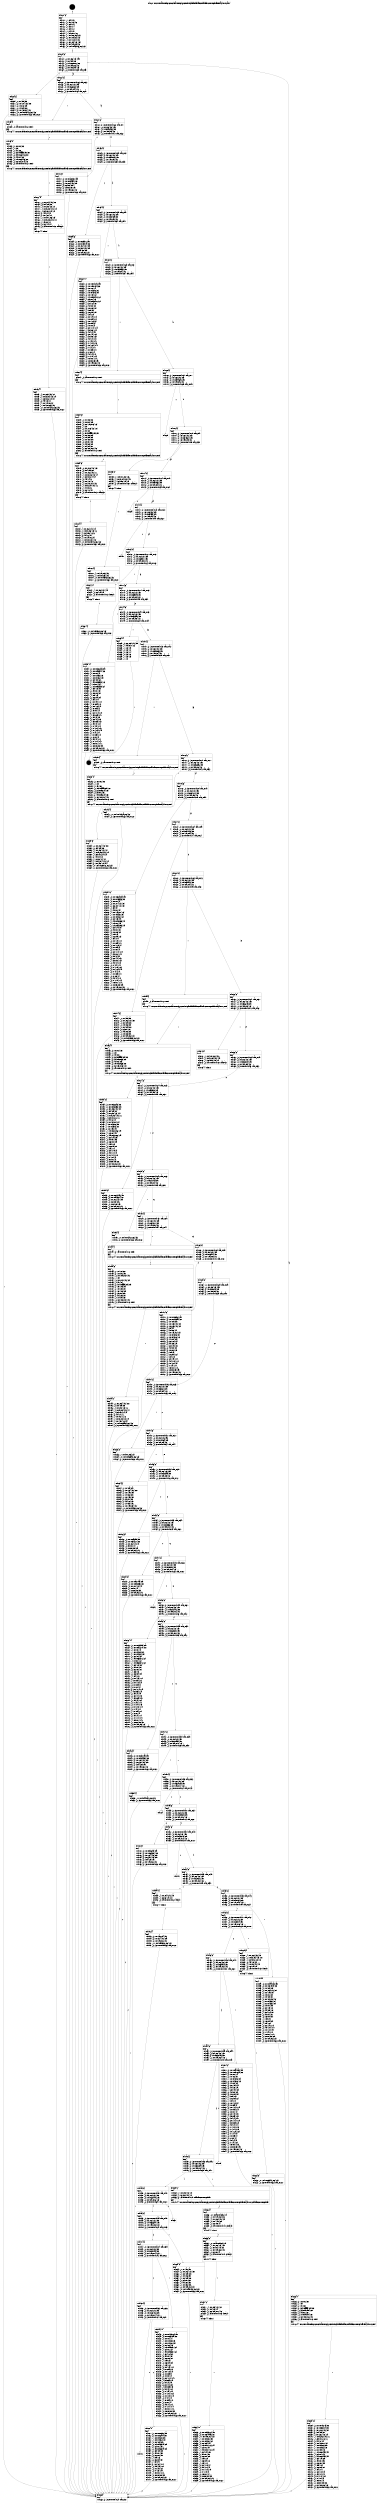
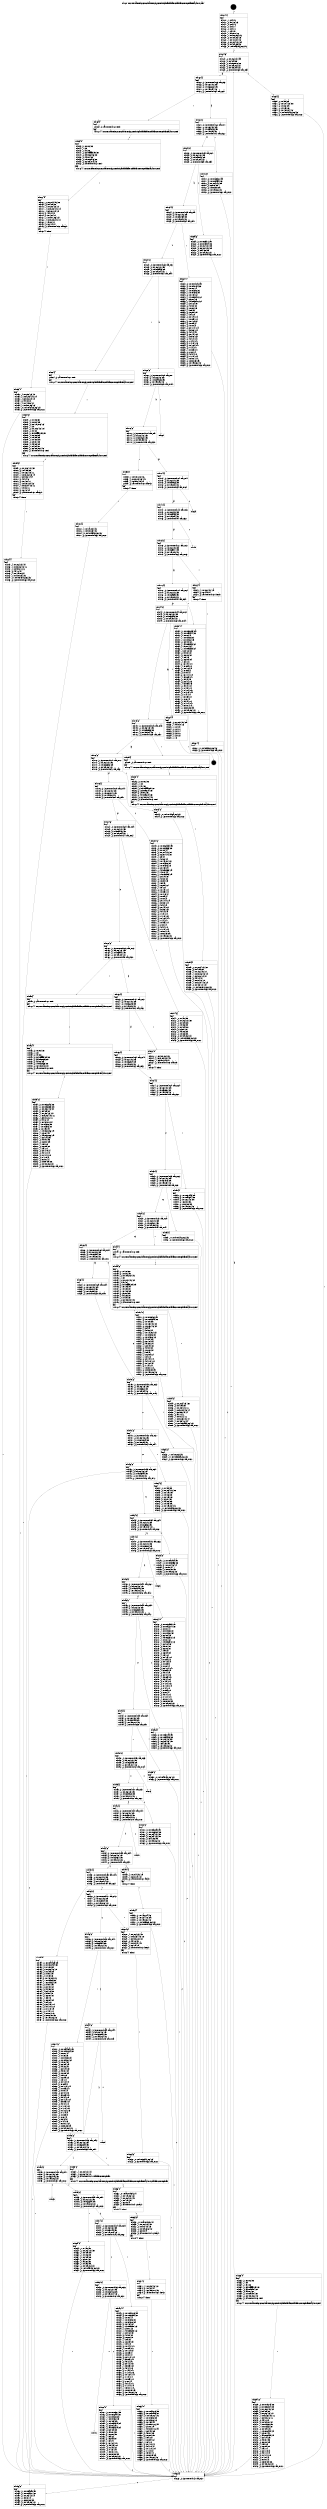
(119, 2023) -> (109, 2486)
